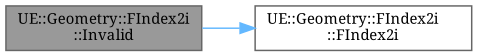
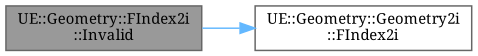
(363, 28) -> (363, 28)
